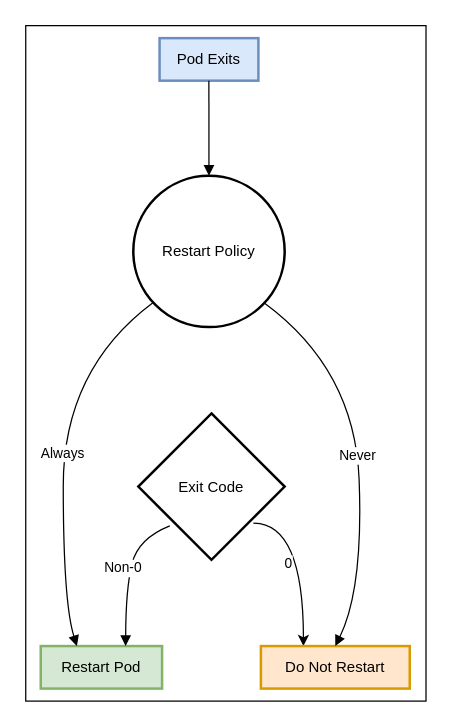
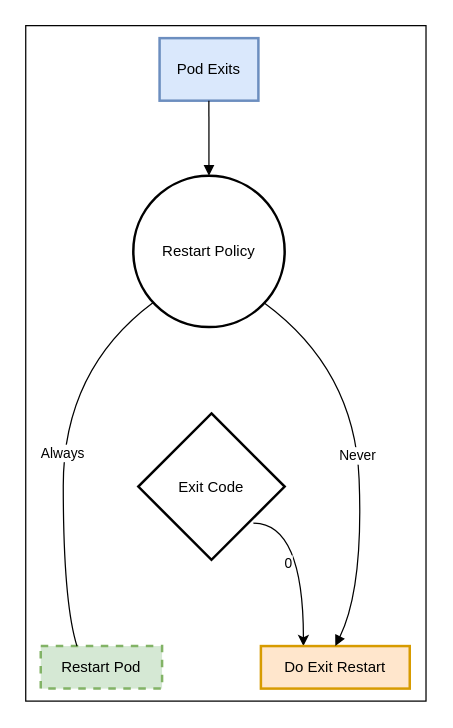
(209, 59) -> (209, 69)
(130, 572) -> none
(68, 605) -> (69, 610)
(101, 667) -> (101, 667)
(335, 667) -> (335, 667)
